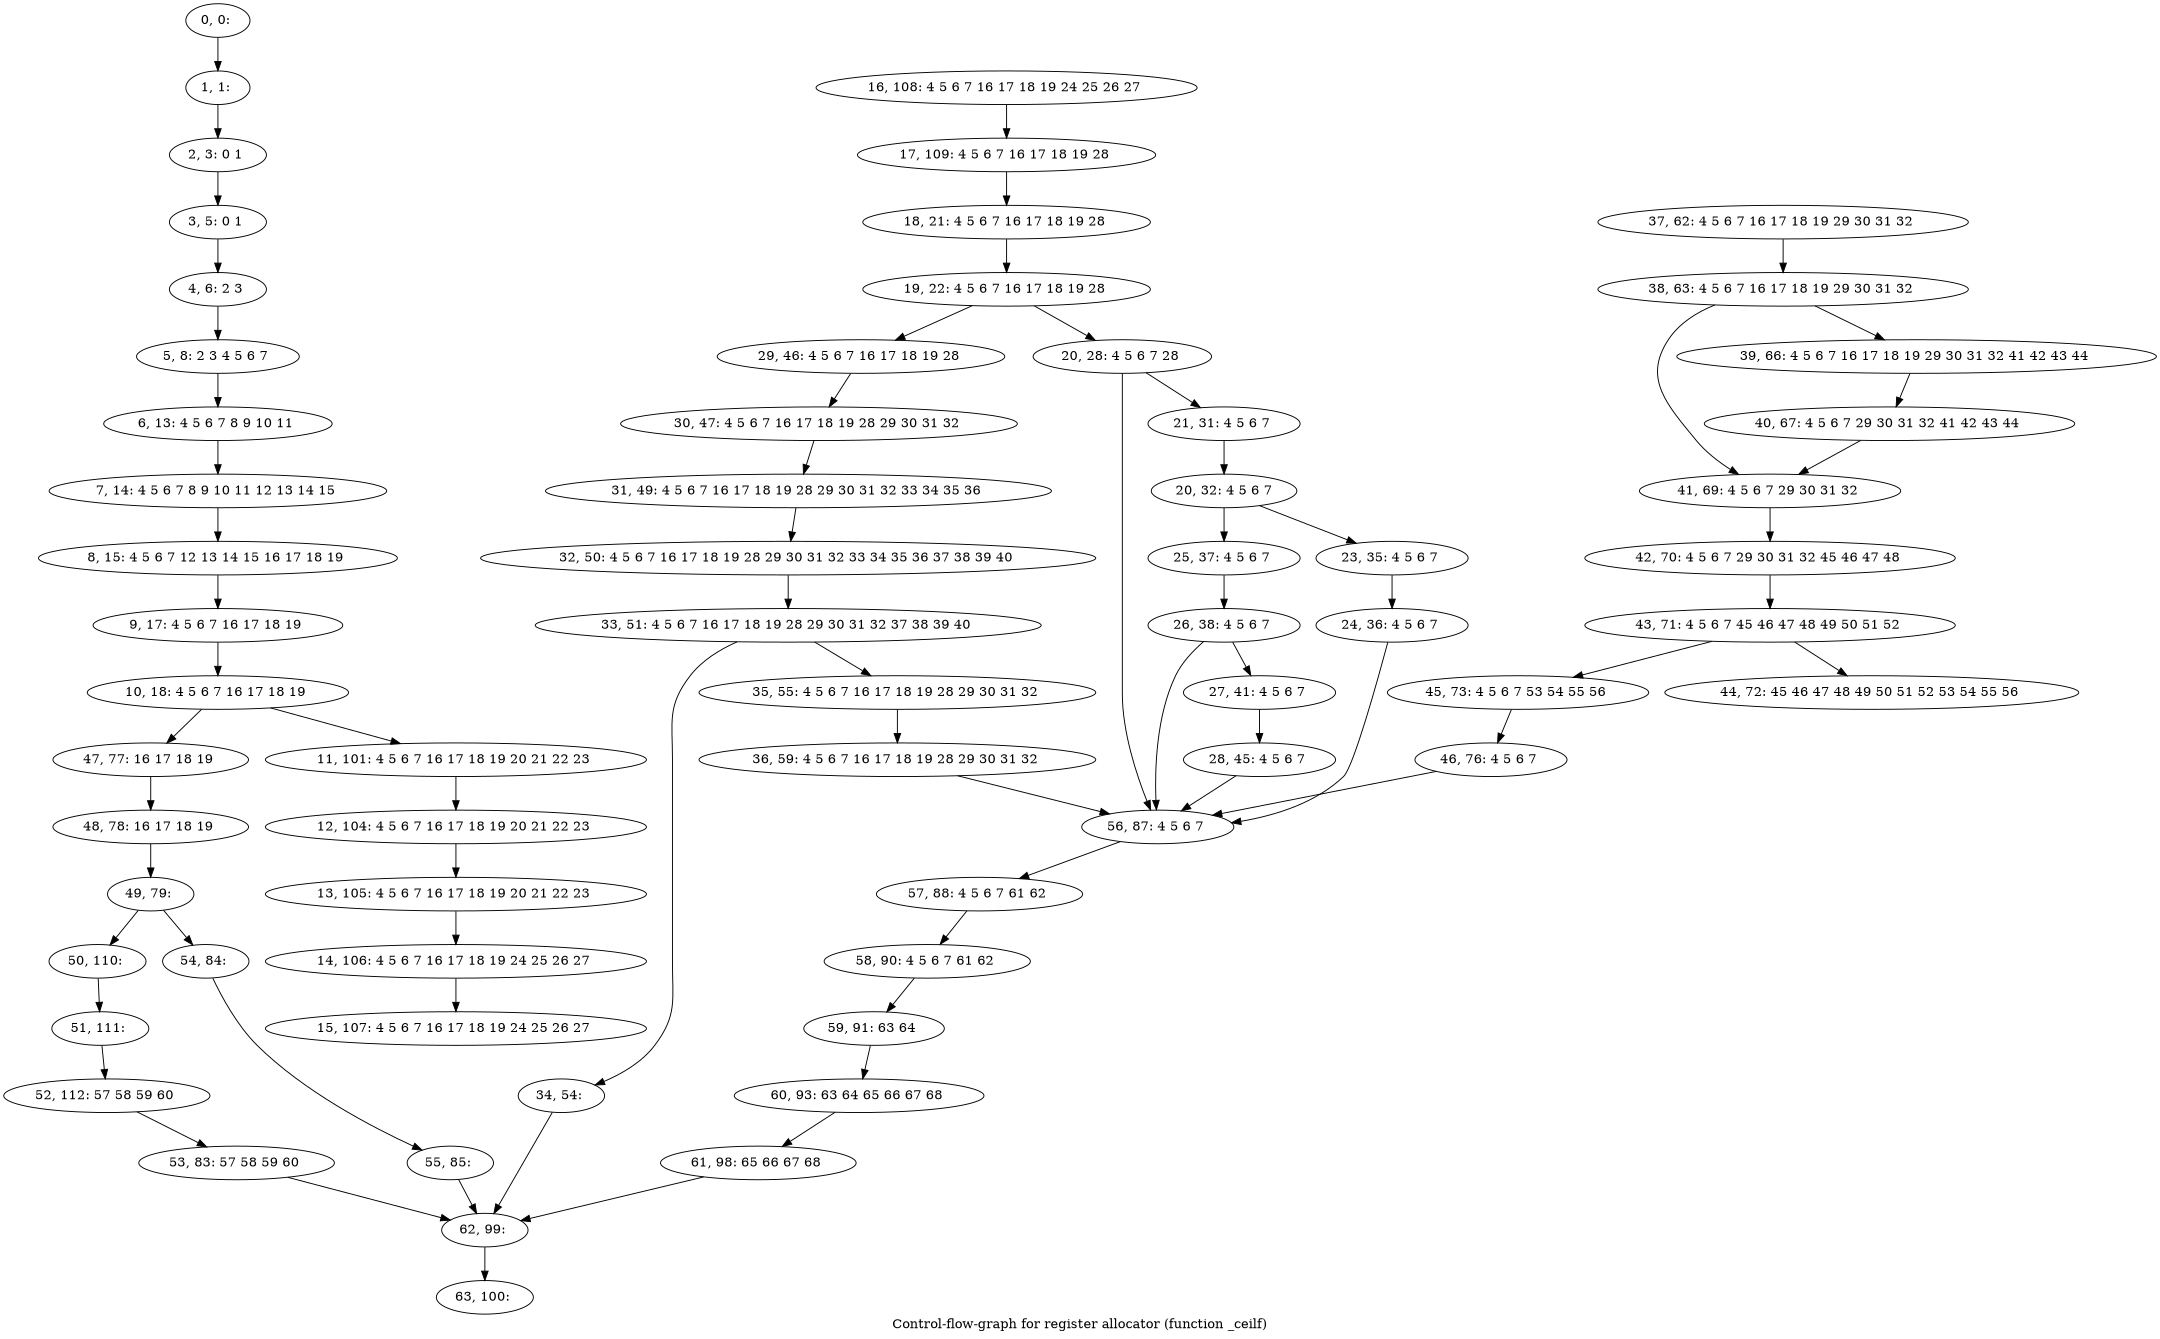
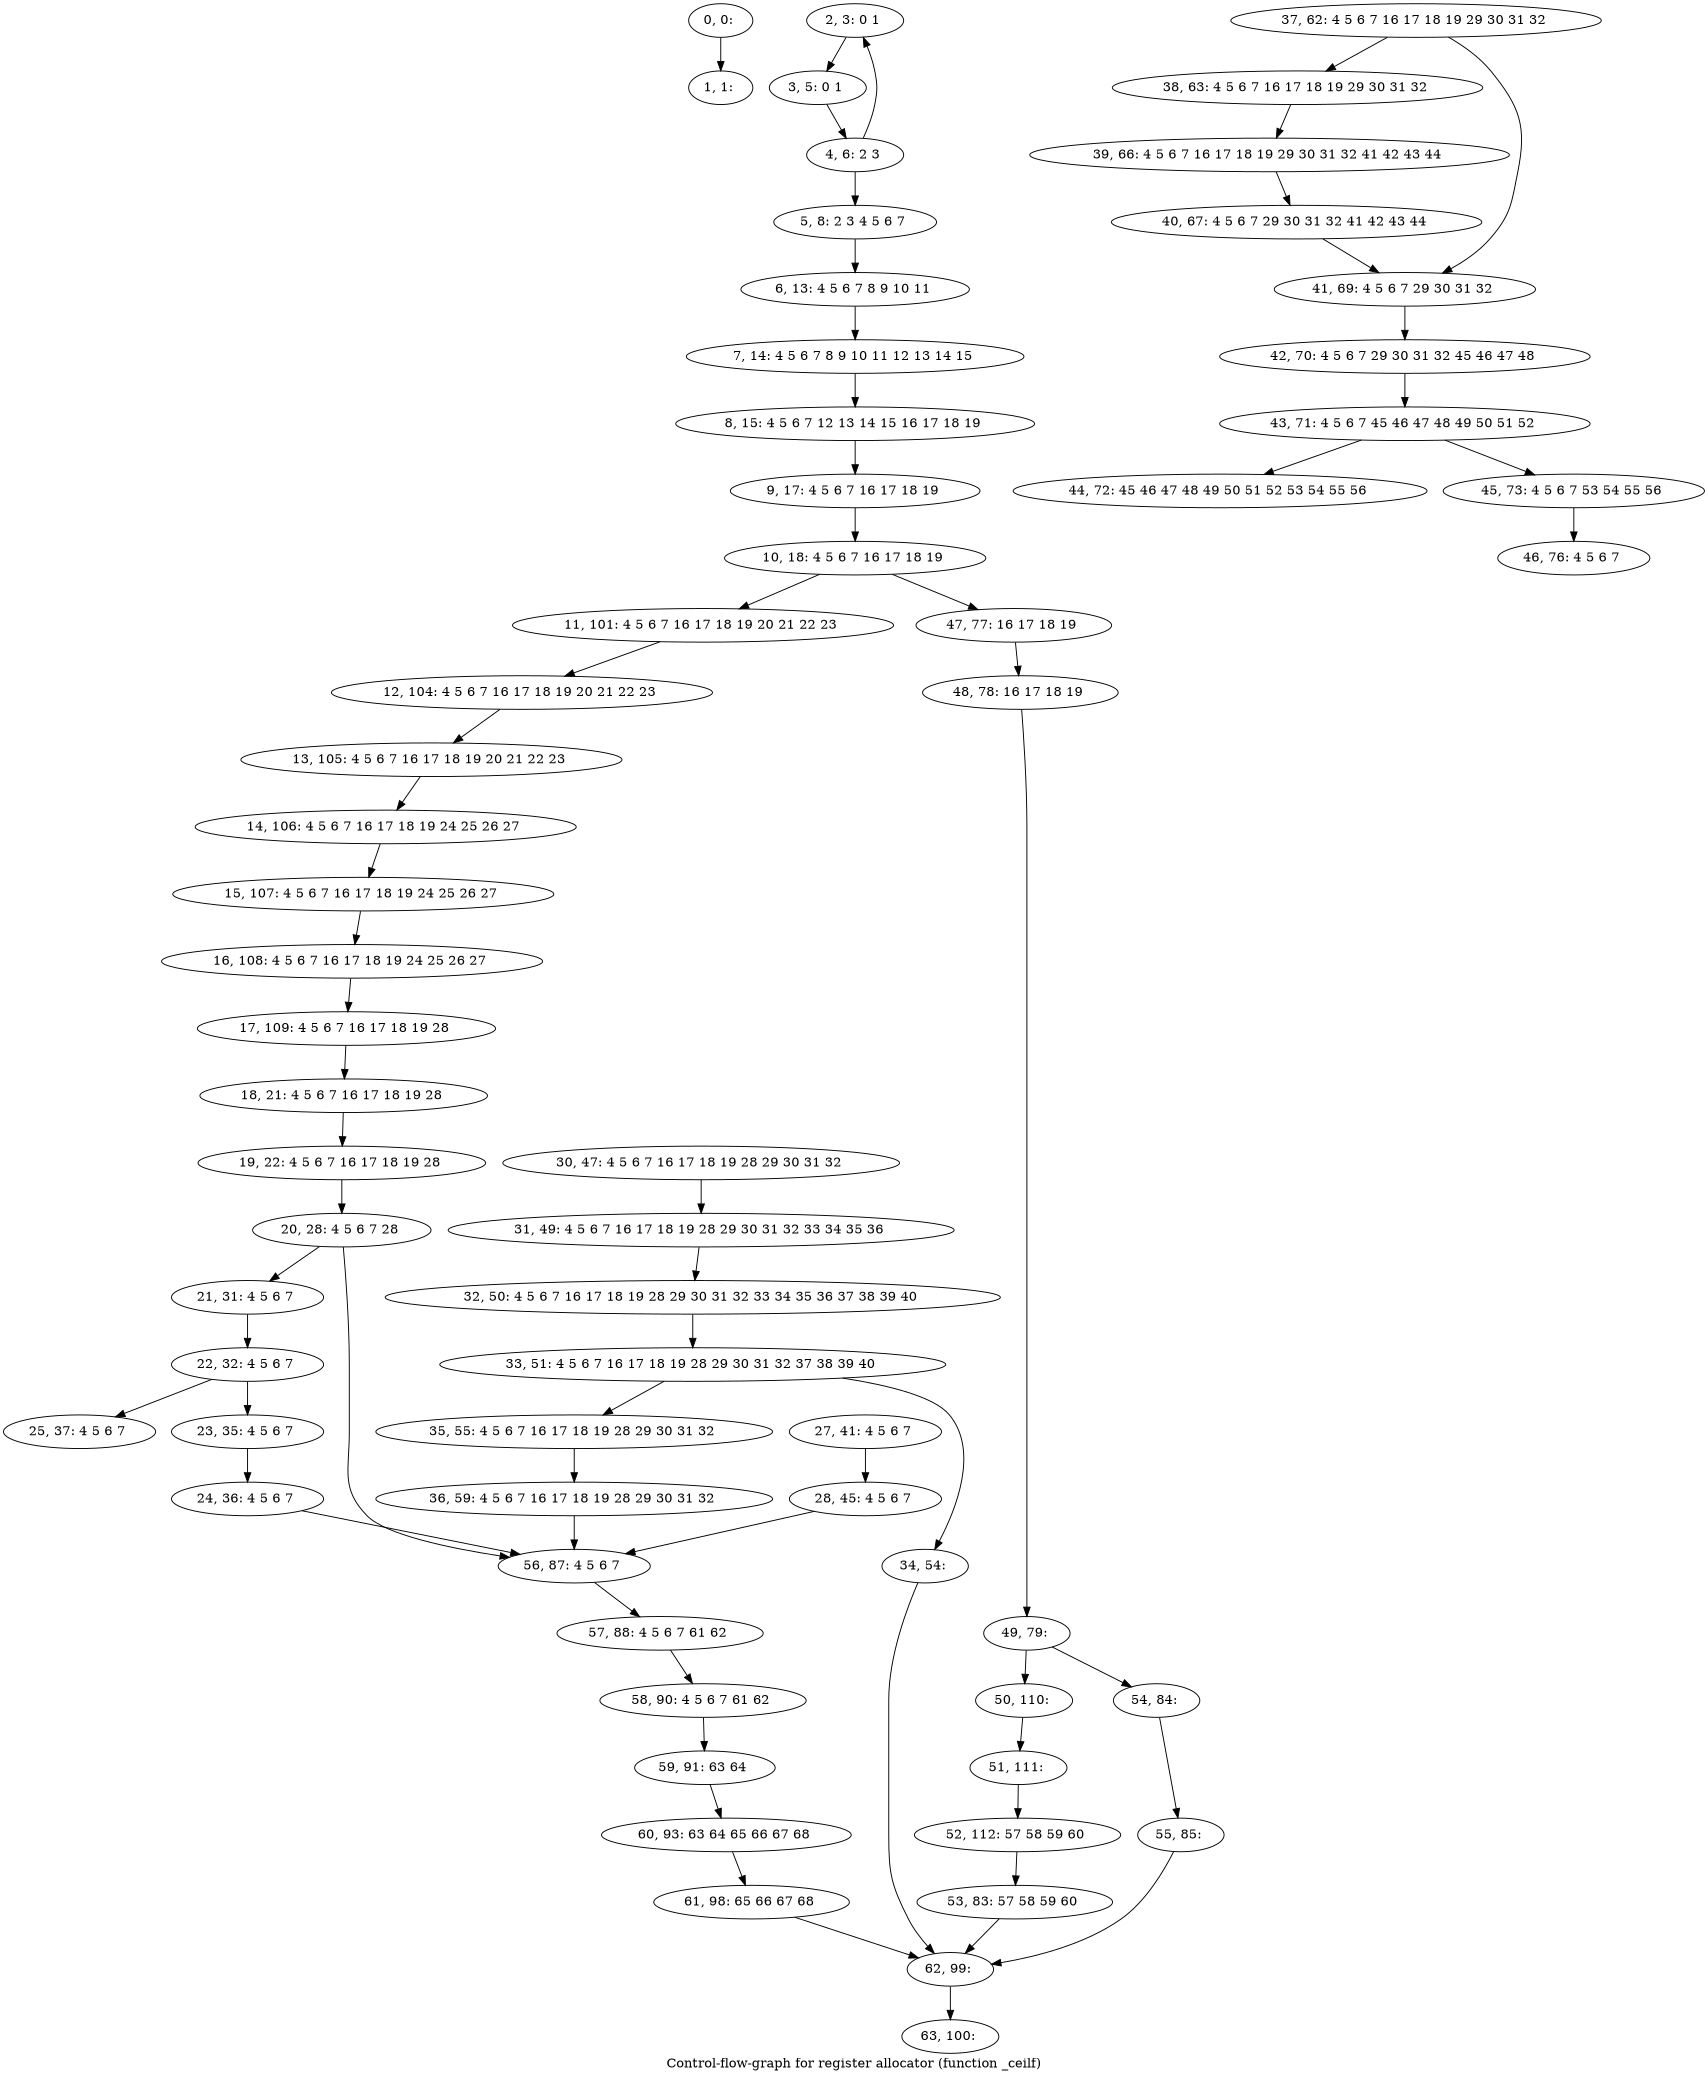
(218, 117) -> (877, 92)
(861, 357) -> none
(1661, 387) -> (1521, 152)
(1224, 491) -> (248, 1365)
(1224, 625) -> none
(1334, 791) -> none
none -> (358, 923)
